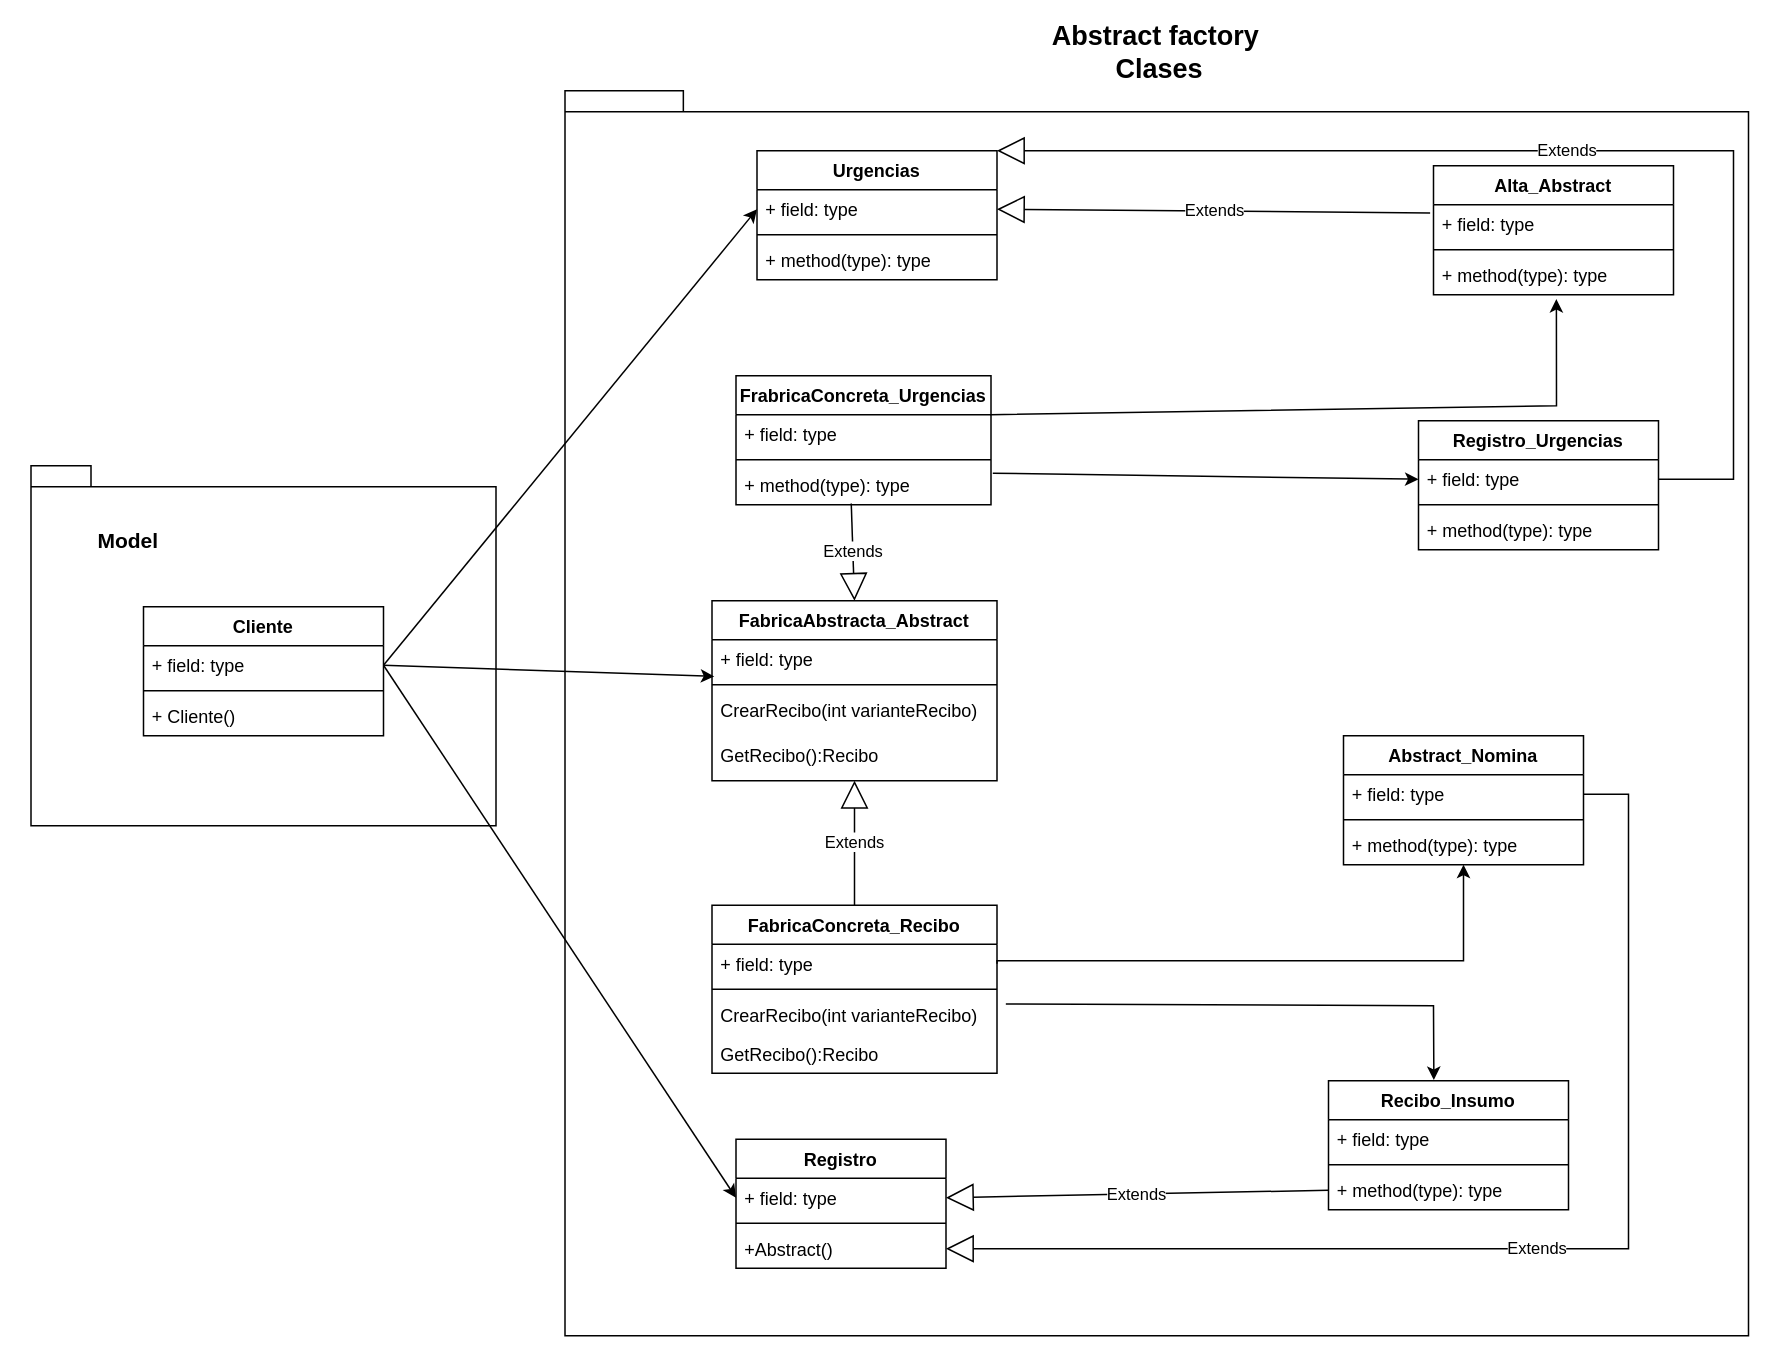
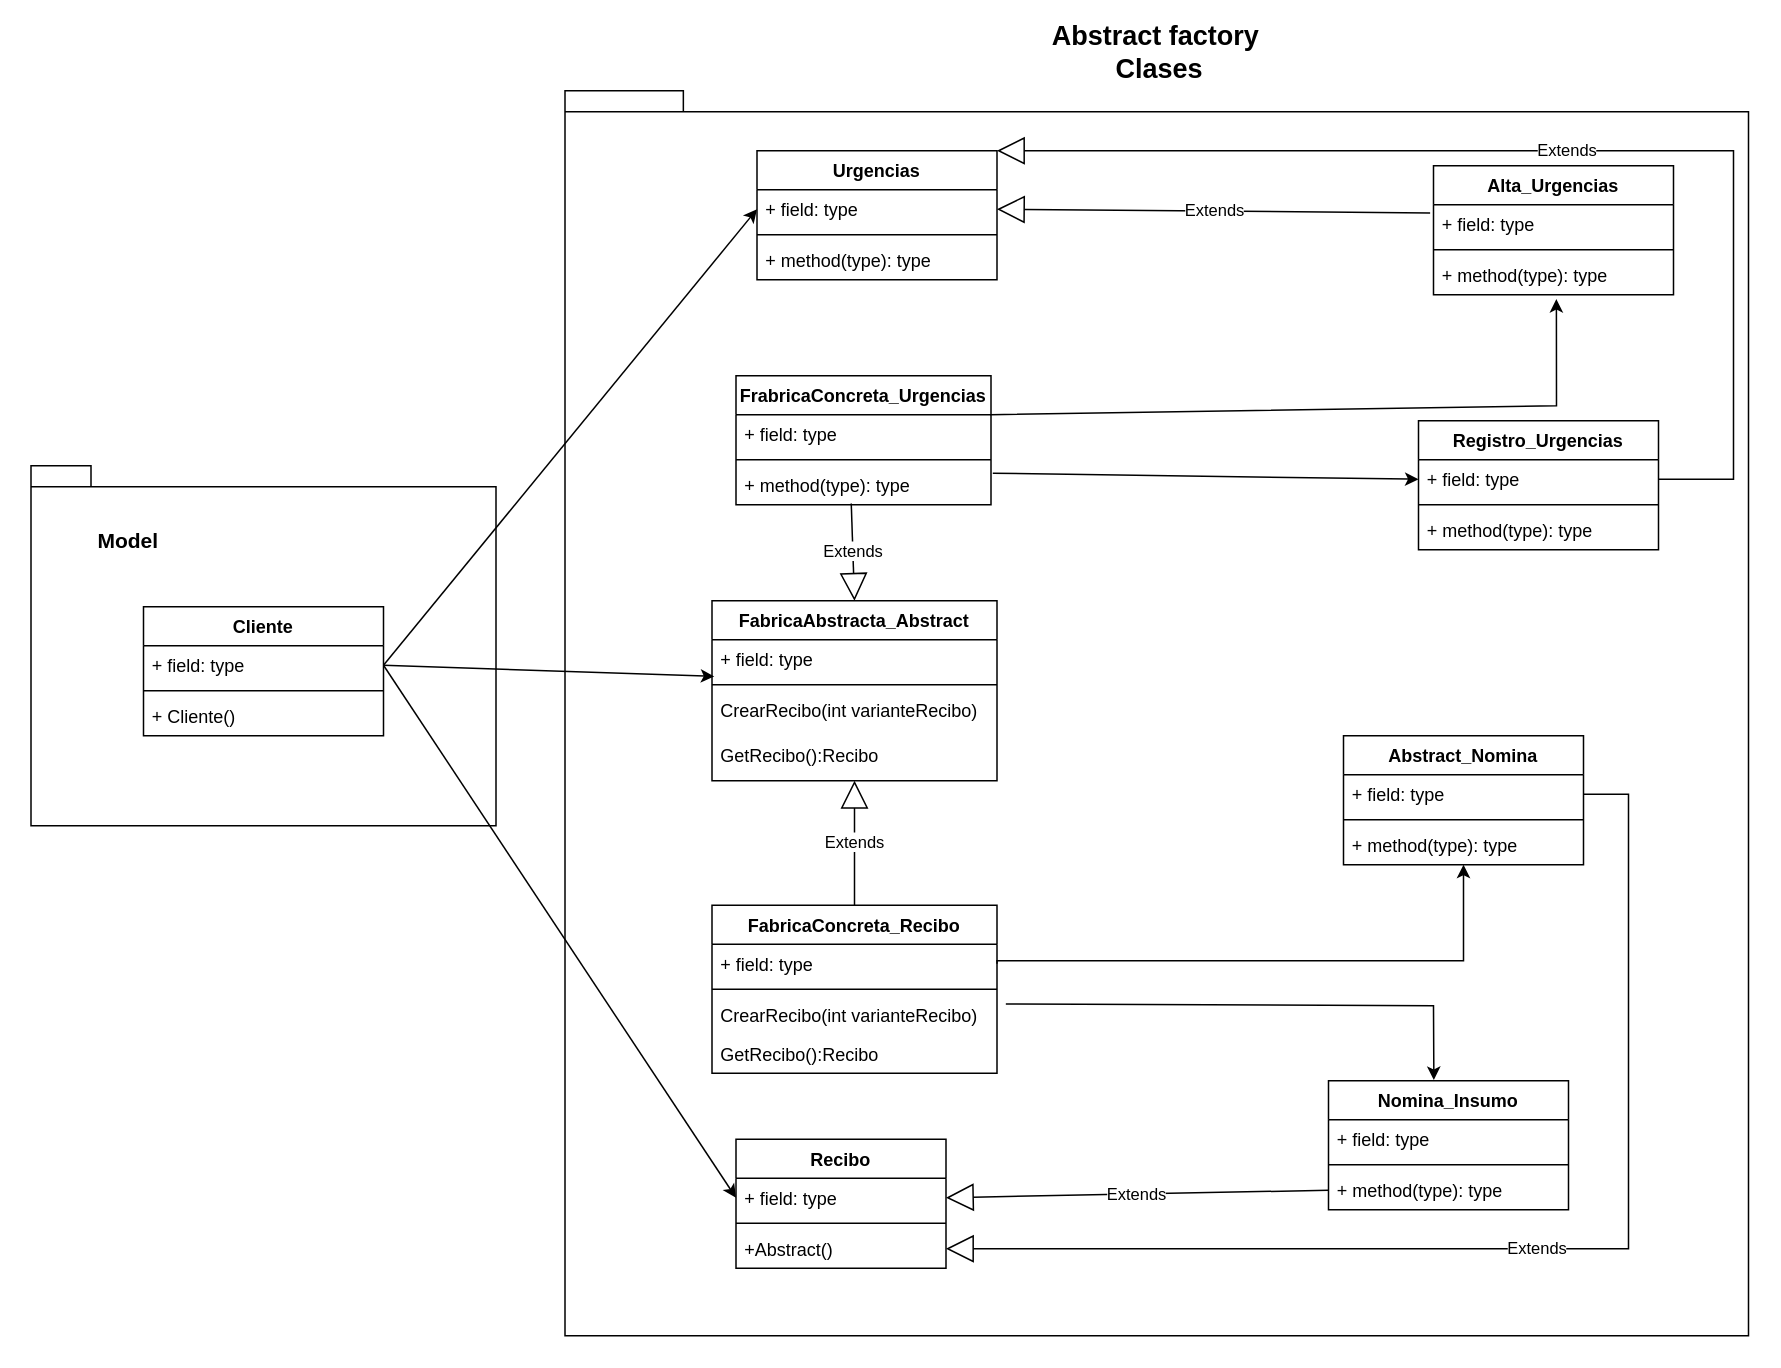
(1553, 187) -> (1553, 187)
(1448, 1102) -> (1448, 1102)
(840, 1160) -> (840, 1160)
